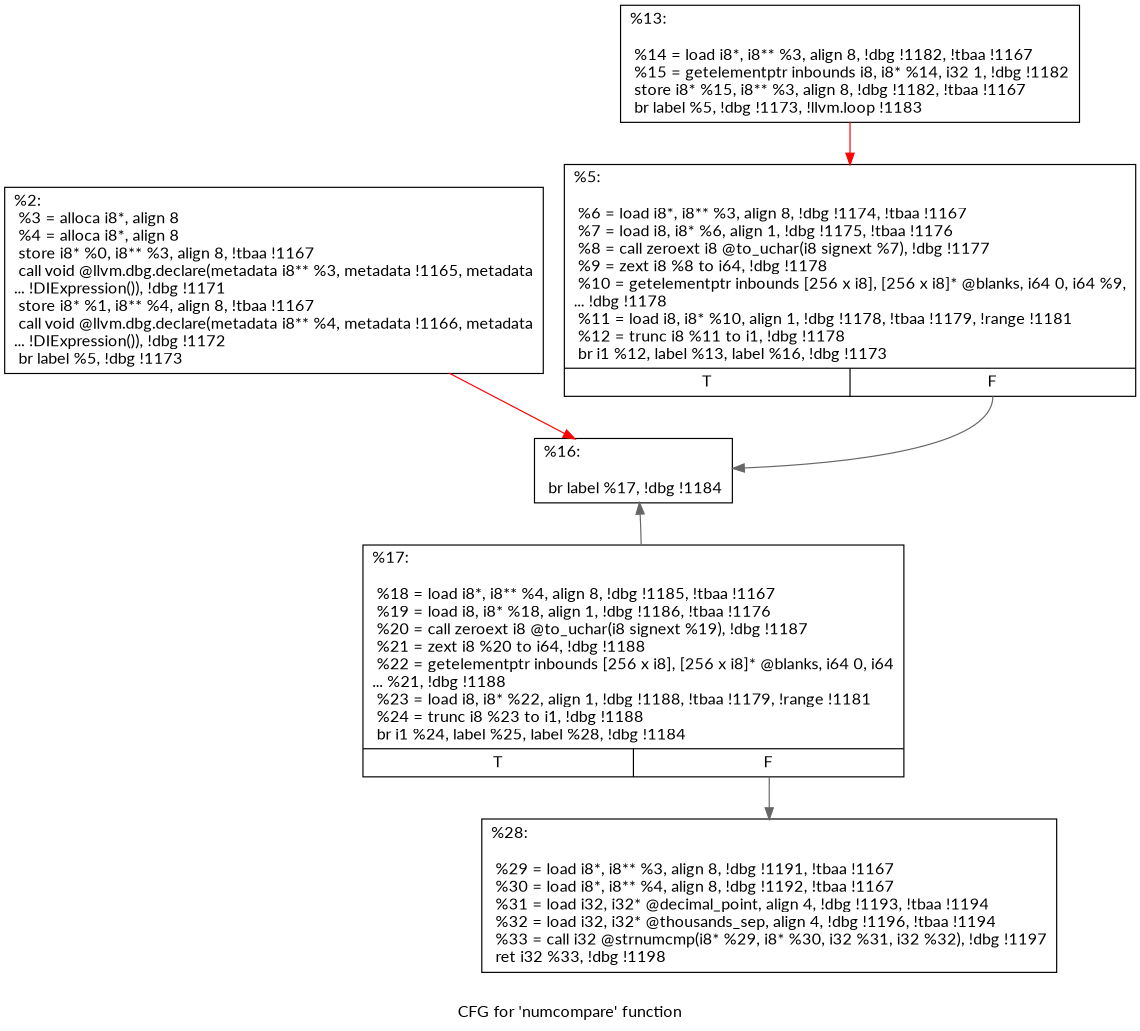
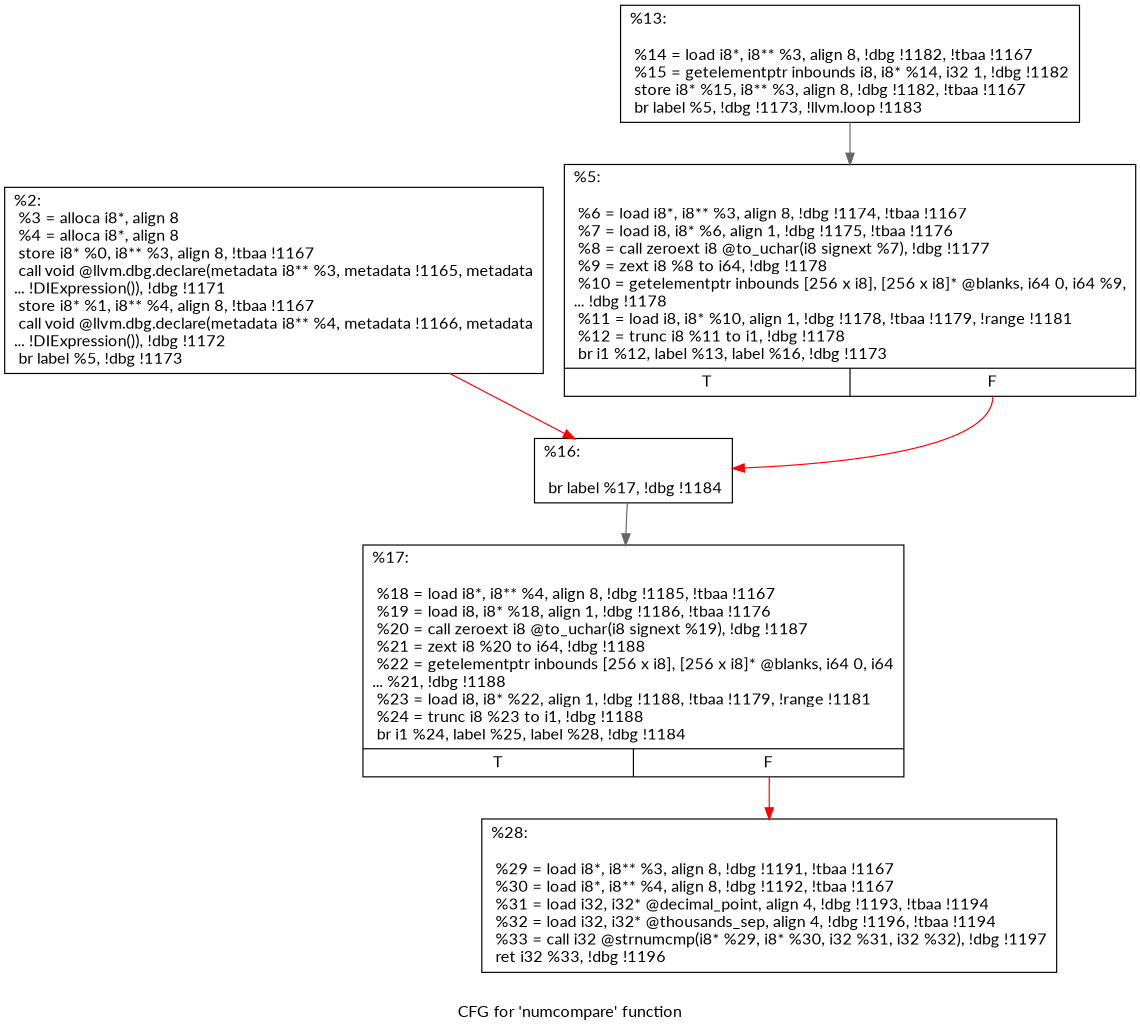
(850, 137) -> (850, 137)
(879, 455) -> (879, 455)
(641, 530) -> (627, 518)
(769, 792) -> (769, 792)
(579, 957) -> (579, 957)
